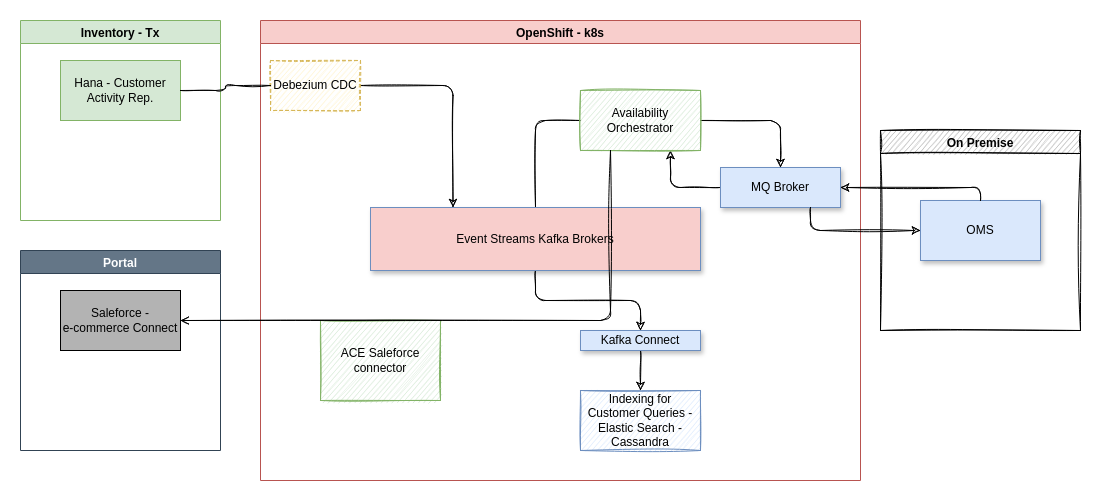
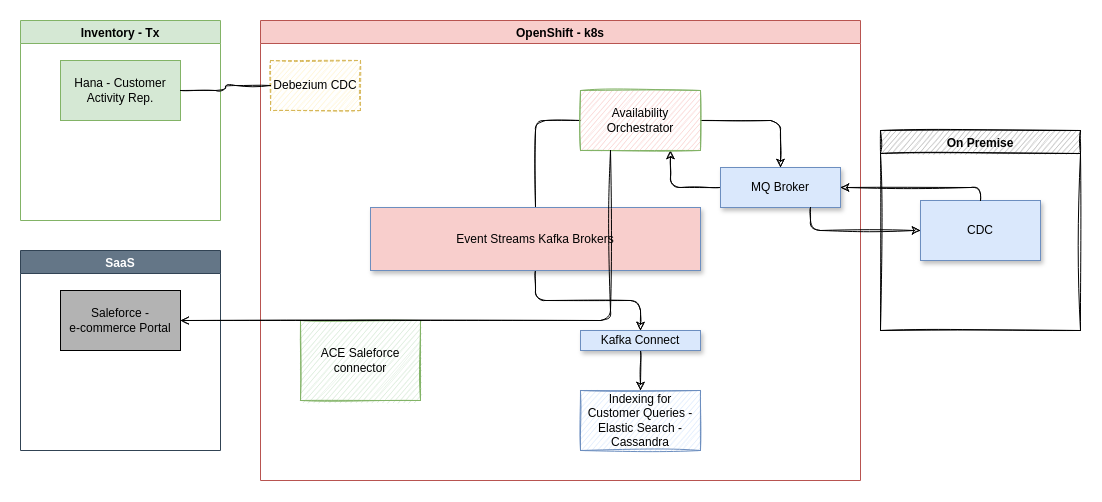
(453, 103) -> none
(641, 121) -> (641, 121)
(981, 231) -> (981, 231)
(120, 263) -> (120, 263)
(121, 321) -> (121, 321)
(381, 361) -> (361, 361)
